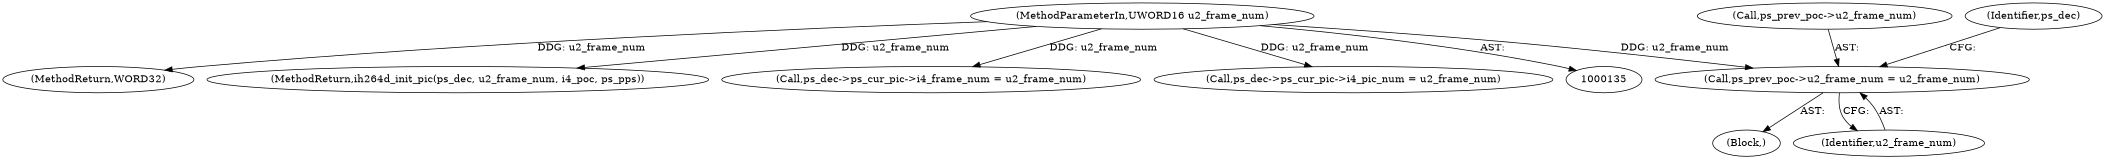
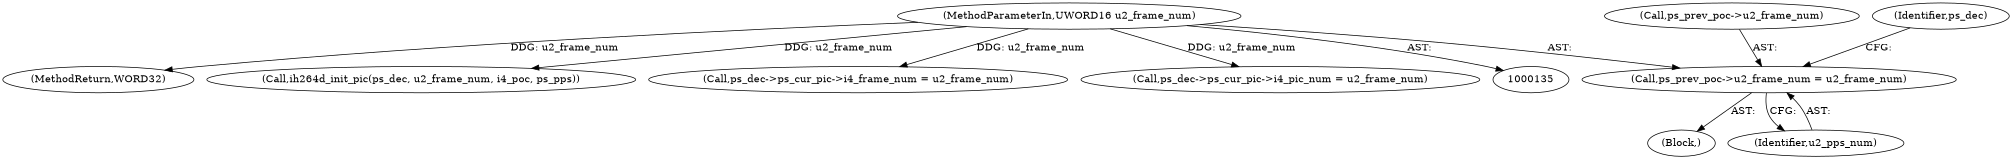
(1675, 48) -> (1562, 48)
(458, 80) -> (421, 80)
(1889, 143) -> (1816, 143)
